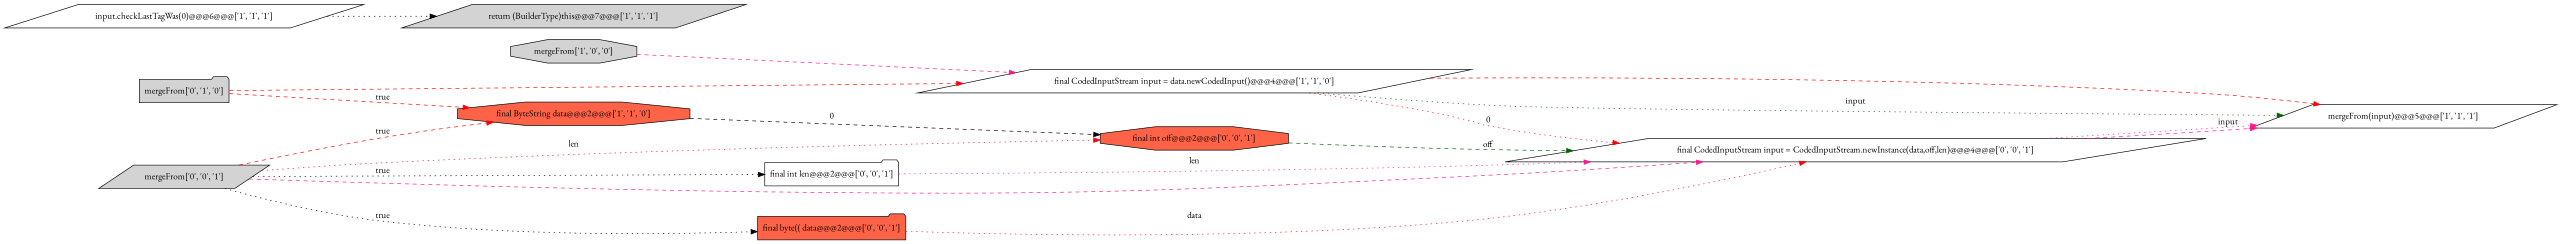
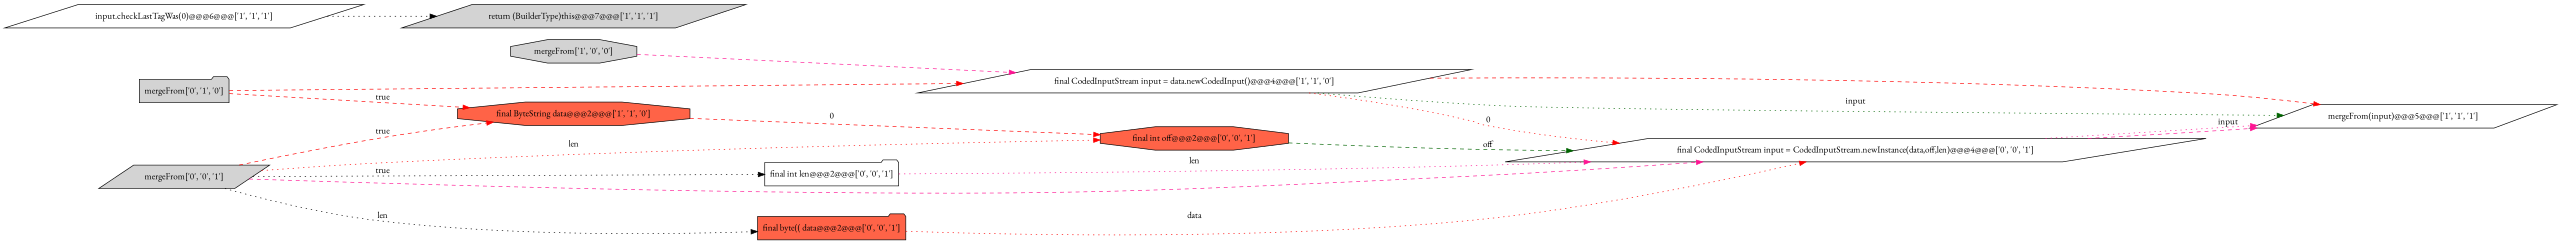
(892, 126) -> (892, 126)
(383, 215) -> (383, 215)
